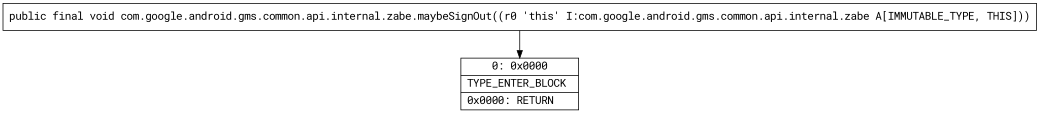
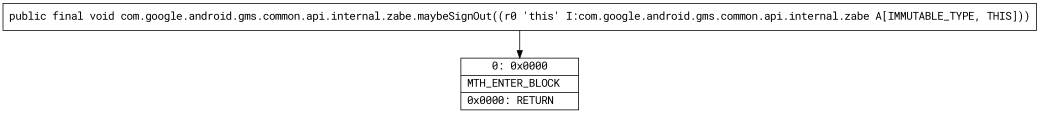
(517, 84) -> (513, 84)
